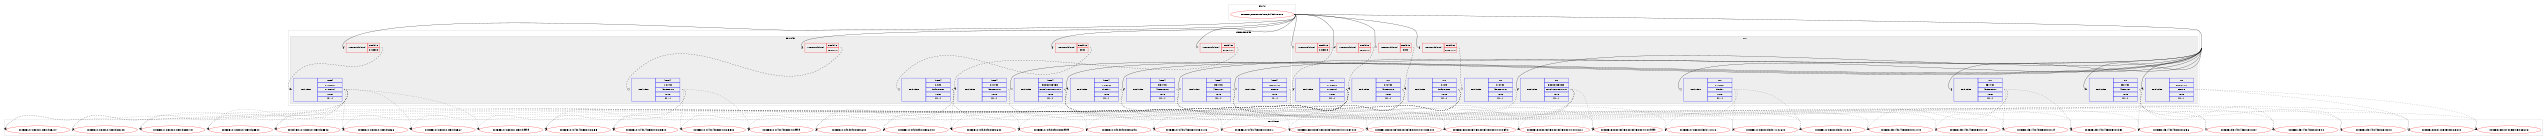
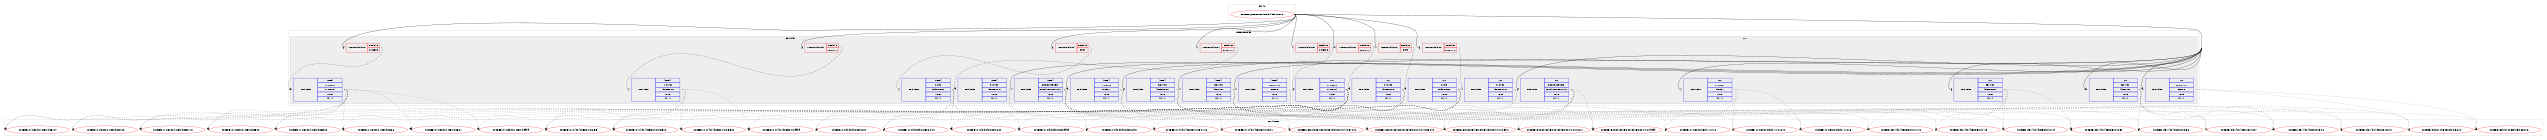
(308, 130) -> (308, 130)
